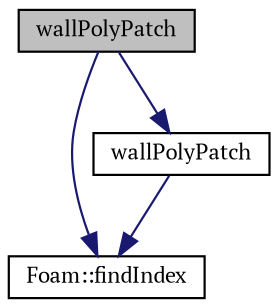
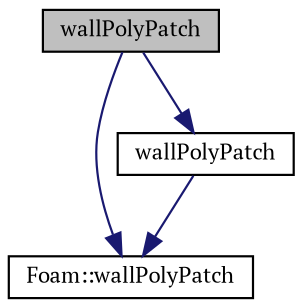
(107, 277) -> (131, 277)
